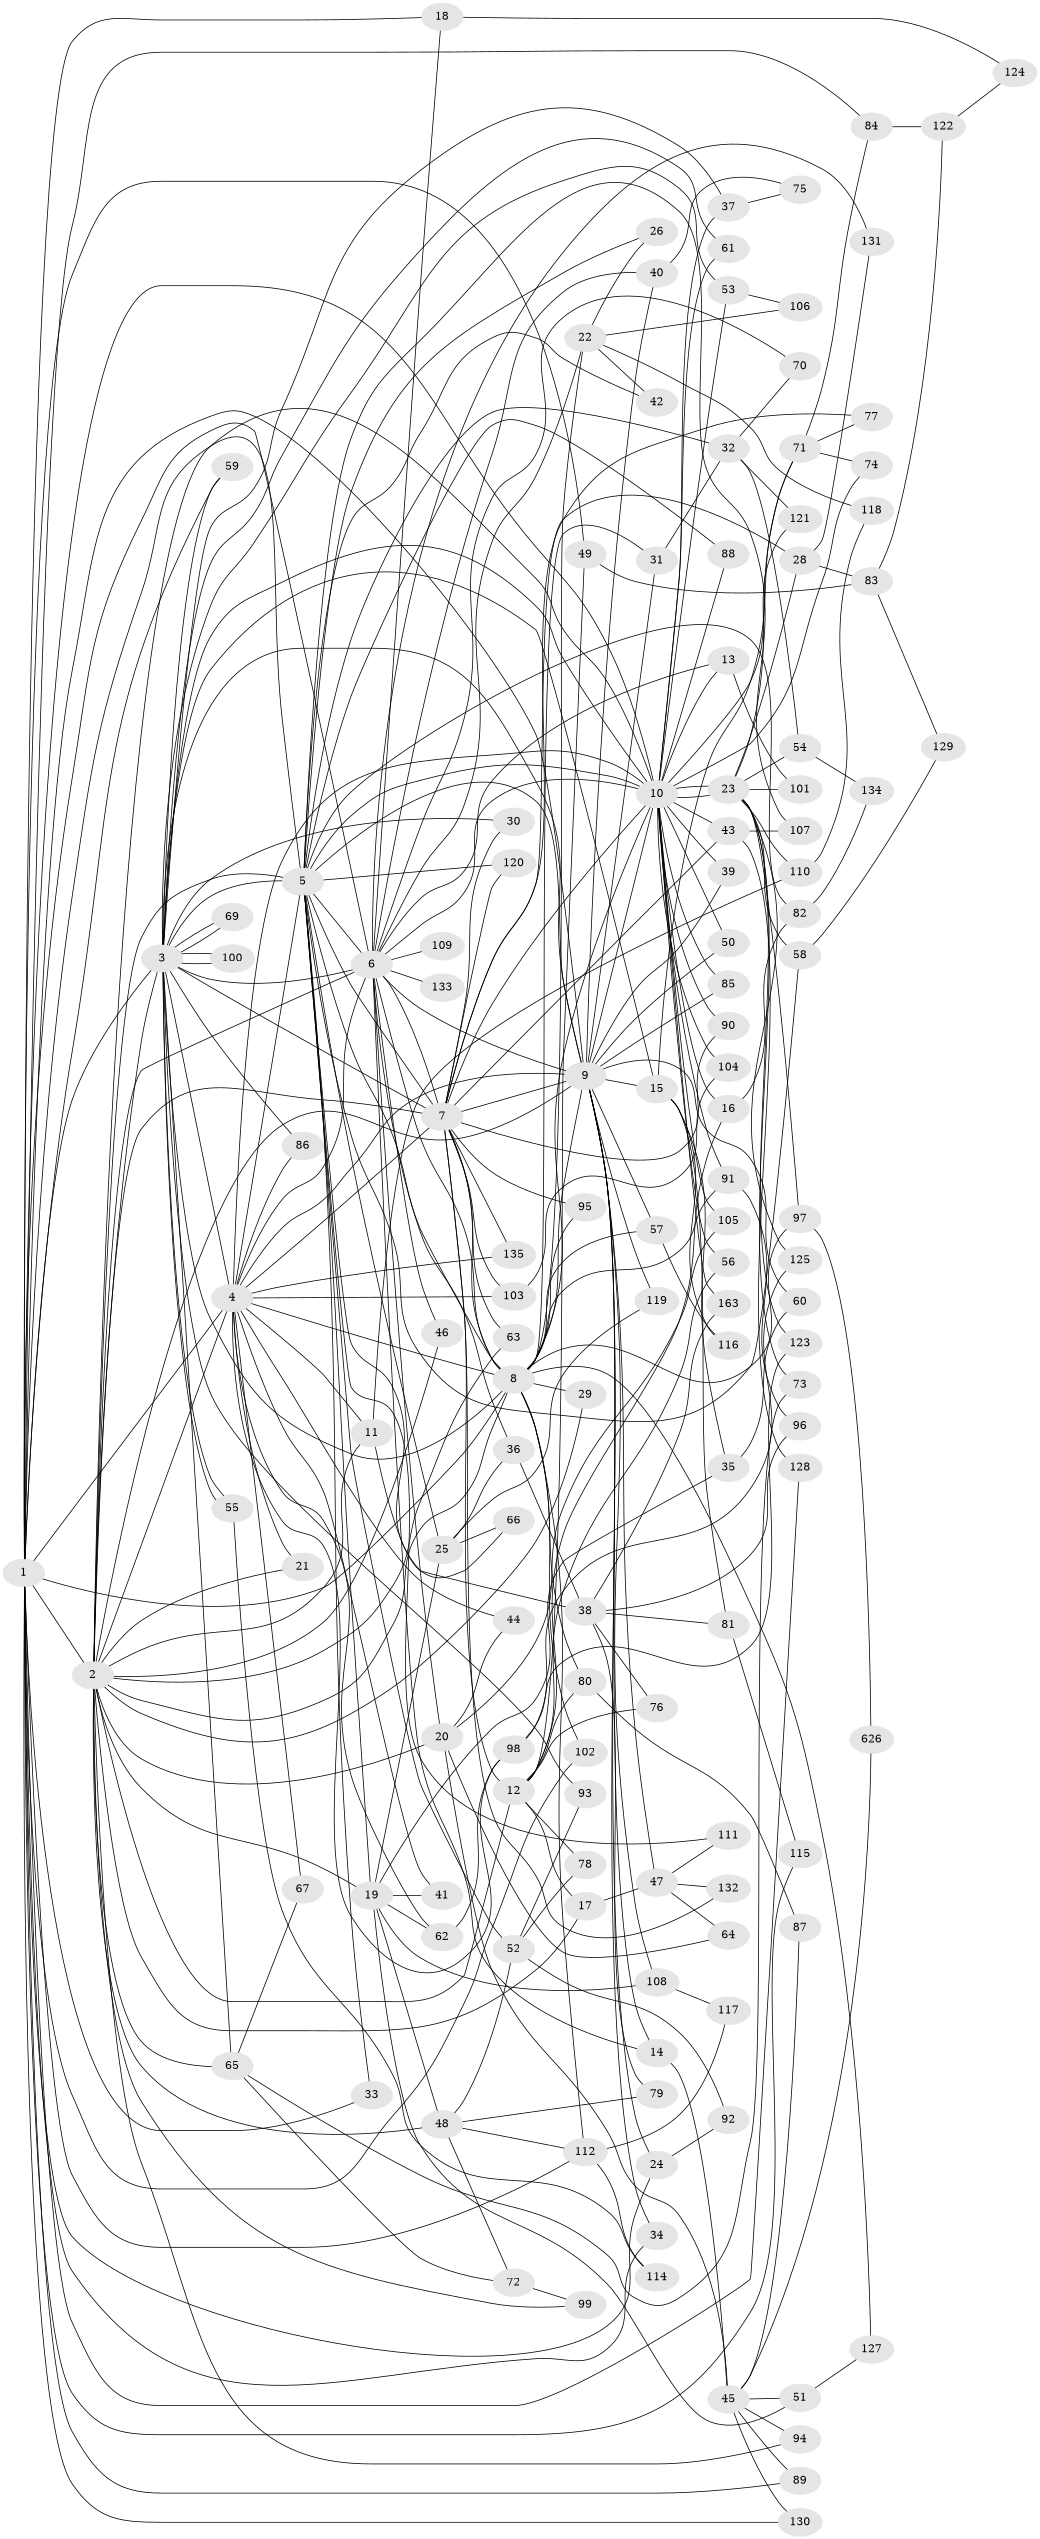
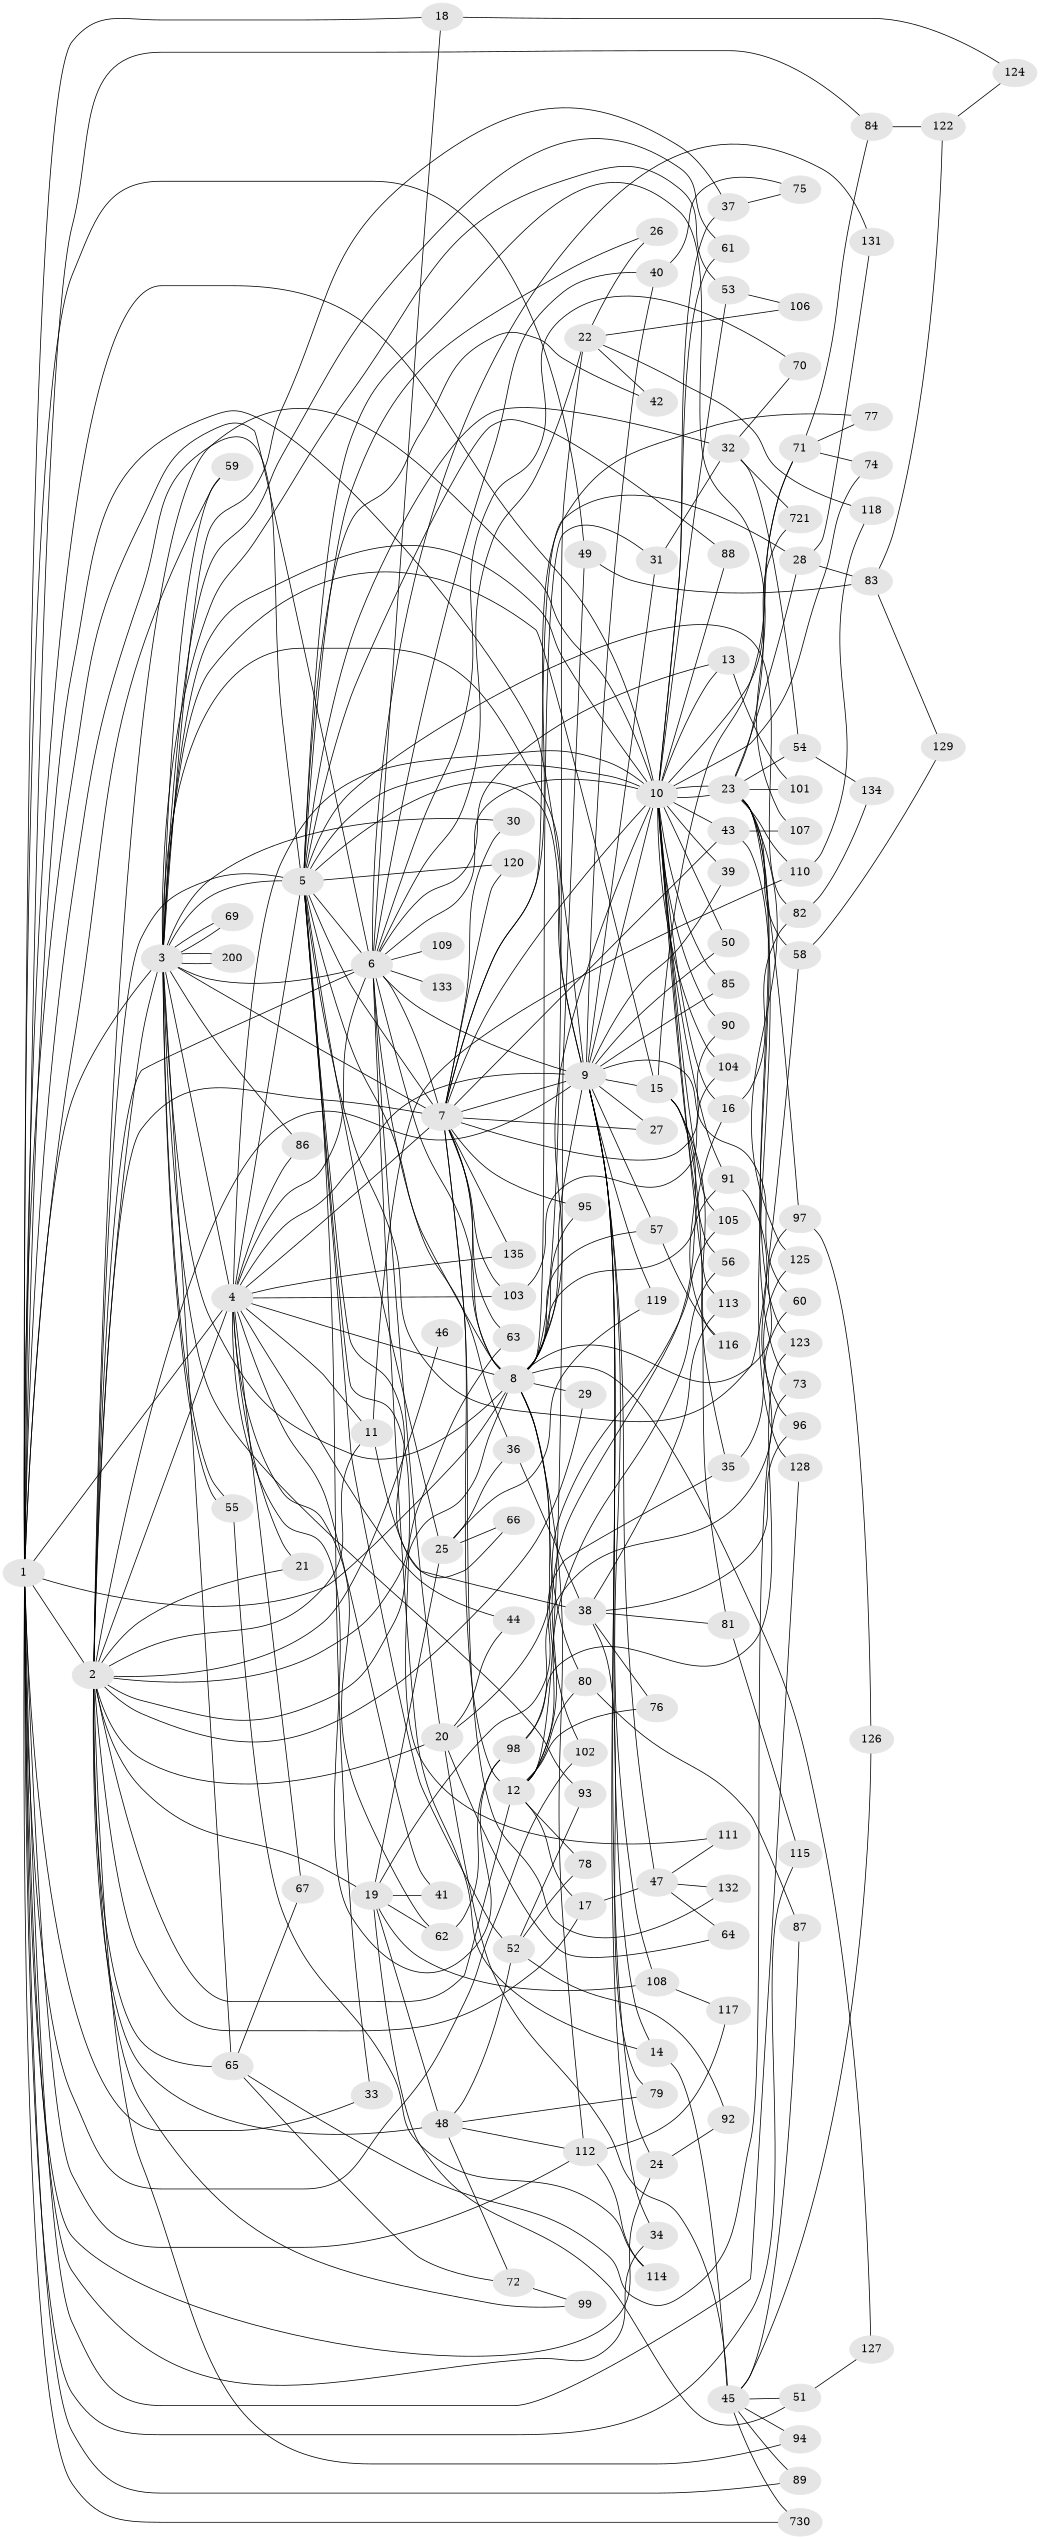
(800, 519) -> (800, 519)
(232, 959) -> (232, 959)
none -> (657, 1131)
(405, 1203) -> none
(729, 1304) -> (729, 1304)
(338, 1364) -> none
(872, 1740) -> (872, 1740)
(800, 2522) -> (800, 2522)
